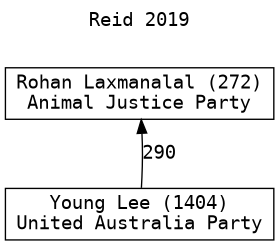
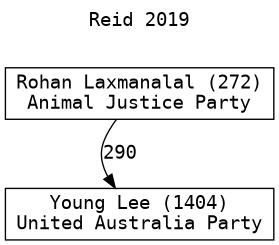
(142, 161) -> (102, 147)
